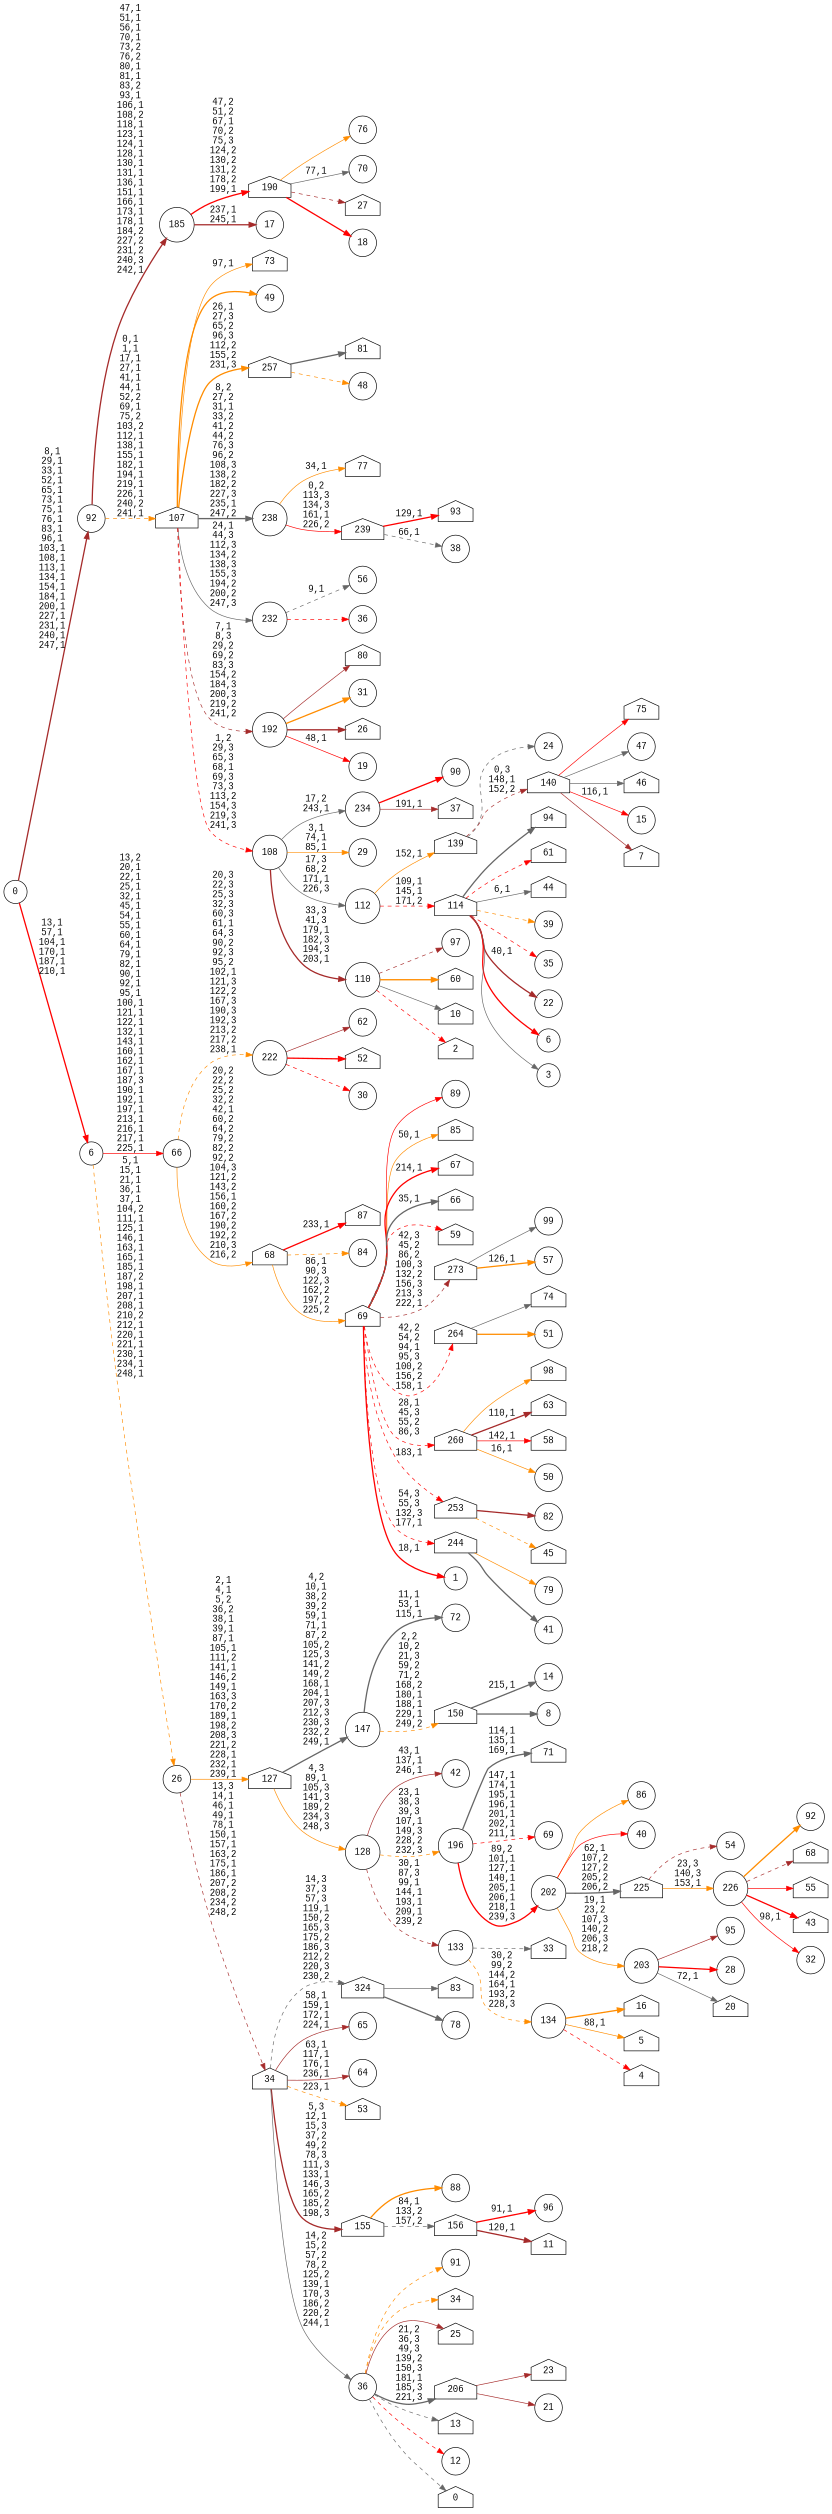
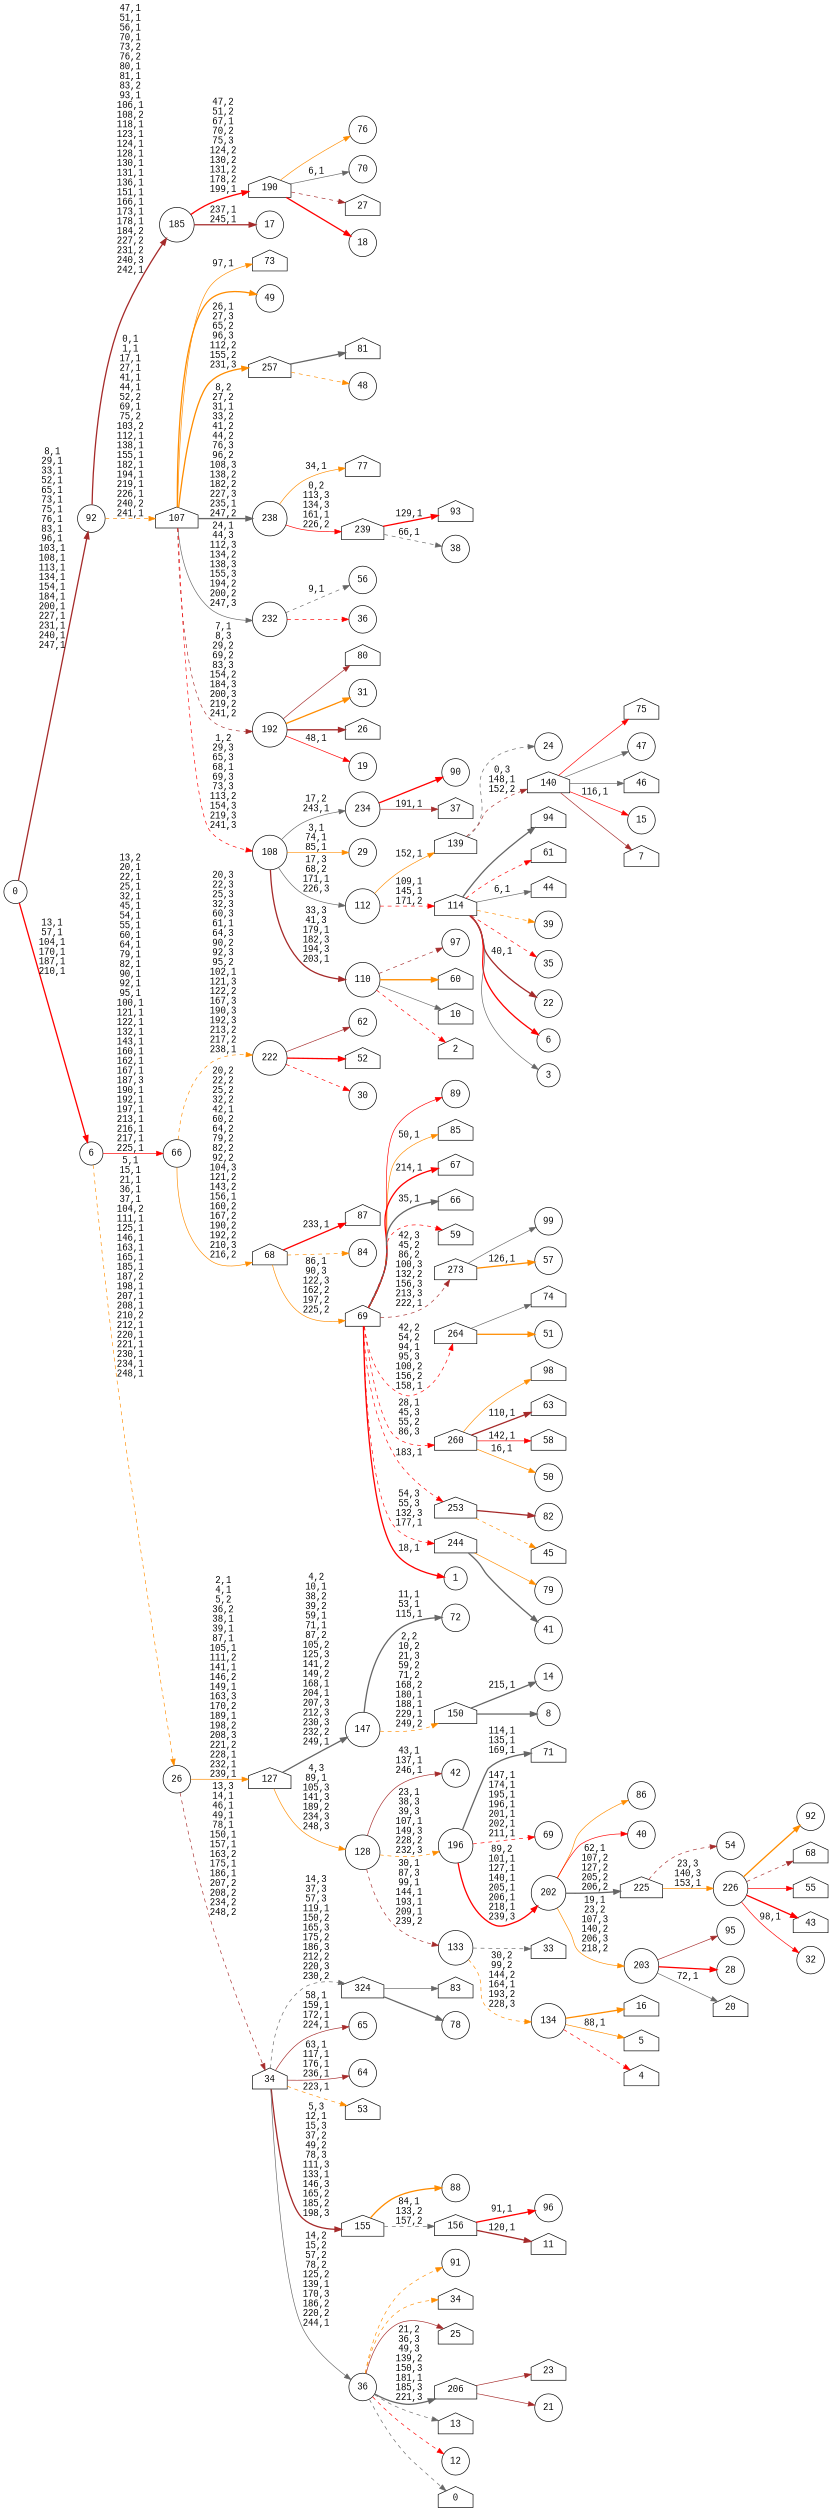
(316, 171) -> (316, 171)
